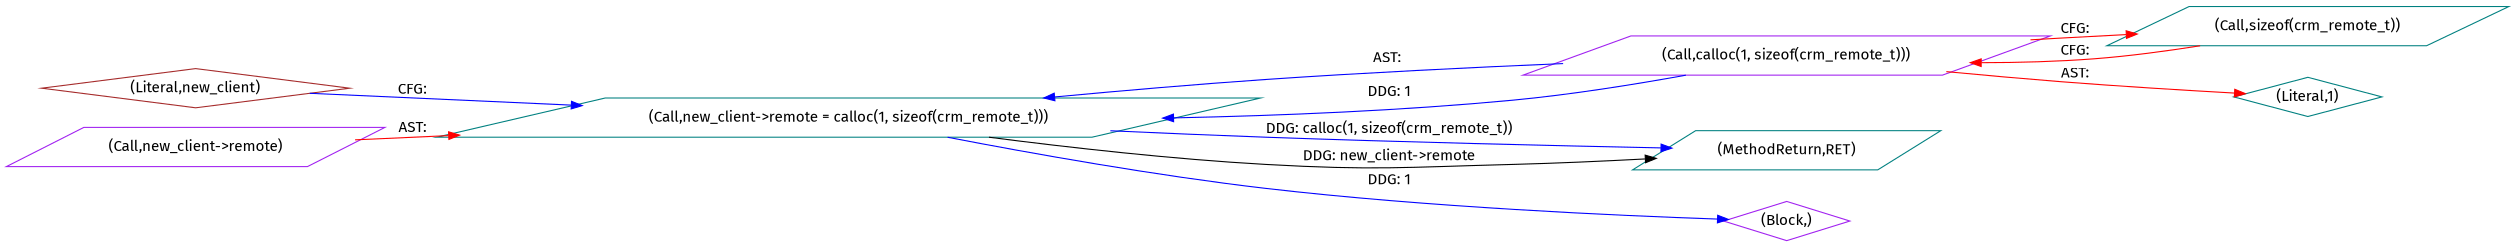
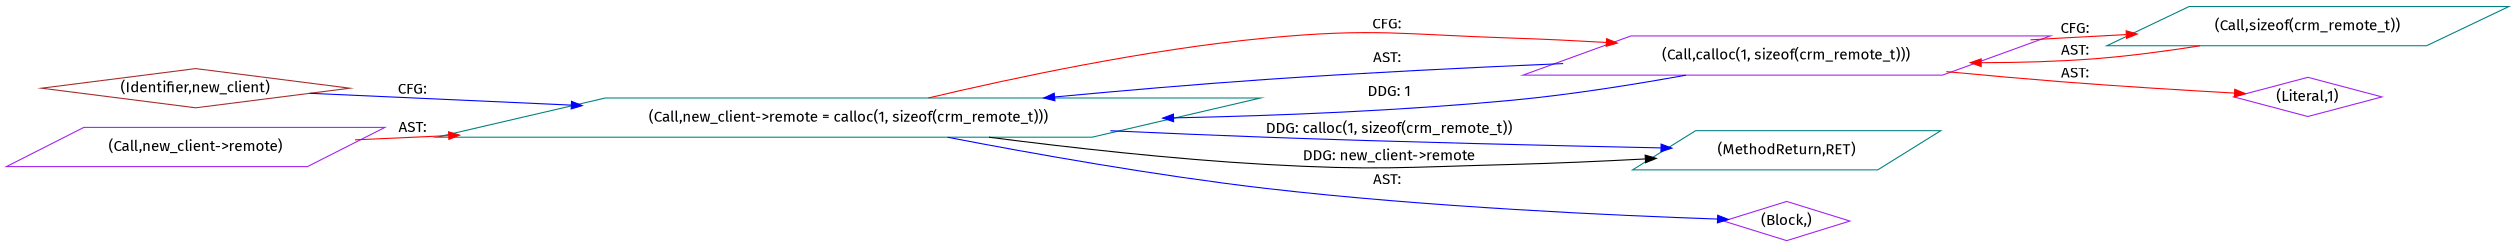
none -> (1265, 38)
(2077, 51) -> (2077, 51)
(196, 88) -> (196, 88)
(2308, 97) -> (2308, 97)
(1389, 180) -> (1389, 180)
